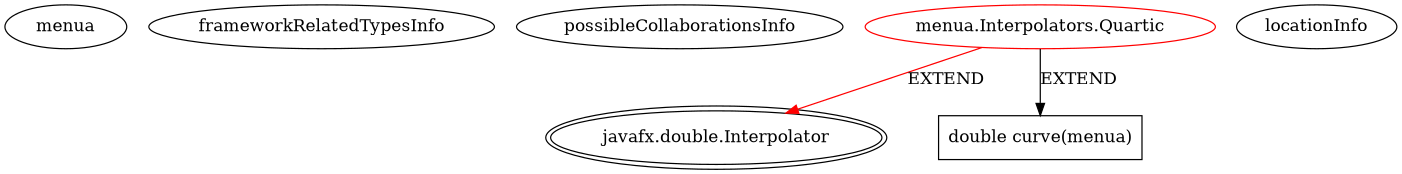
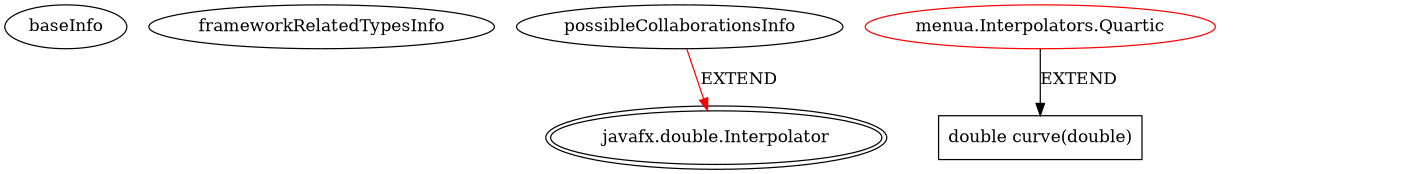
(66, 27) -> (66, 27)
(1317, 27) -> none
(890, 78) -> (695, 74)
(1040, 138) -> (1040, 138)
